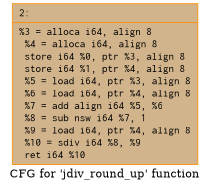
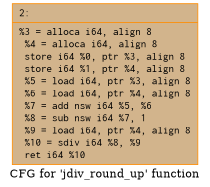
(91, 105) -> (86, 105)
